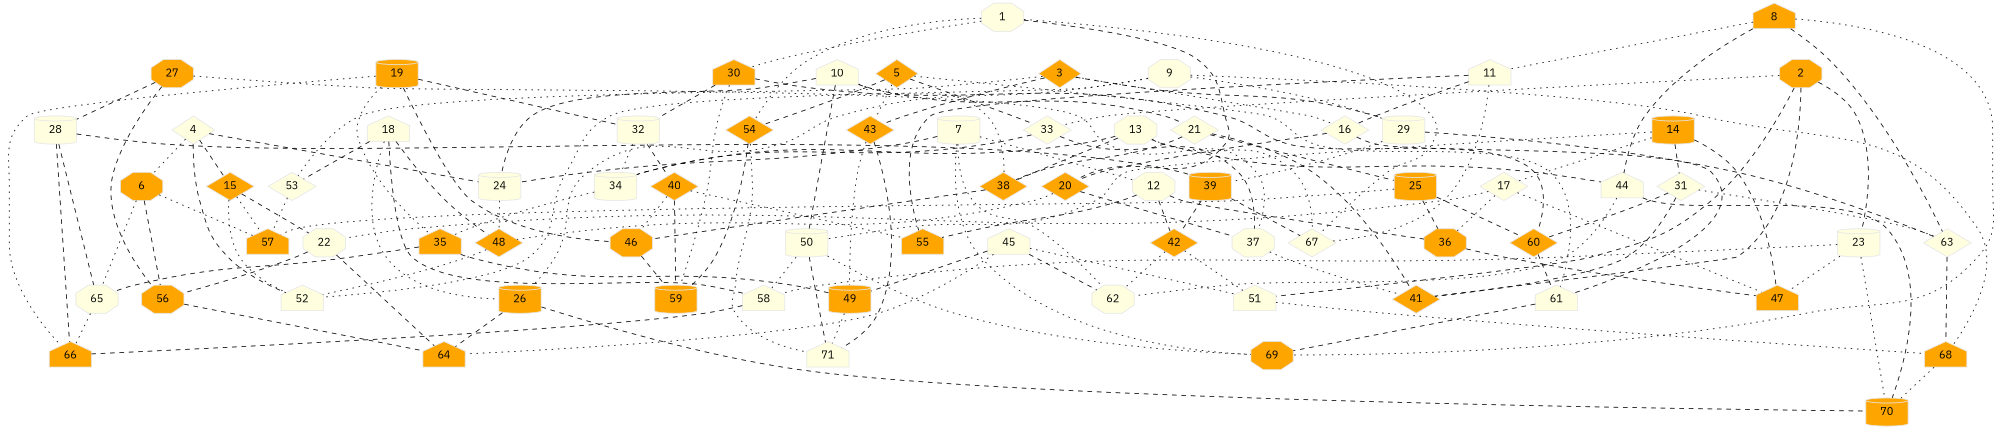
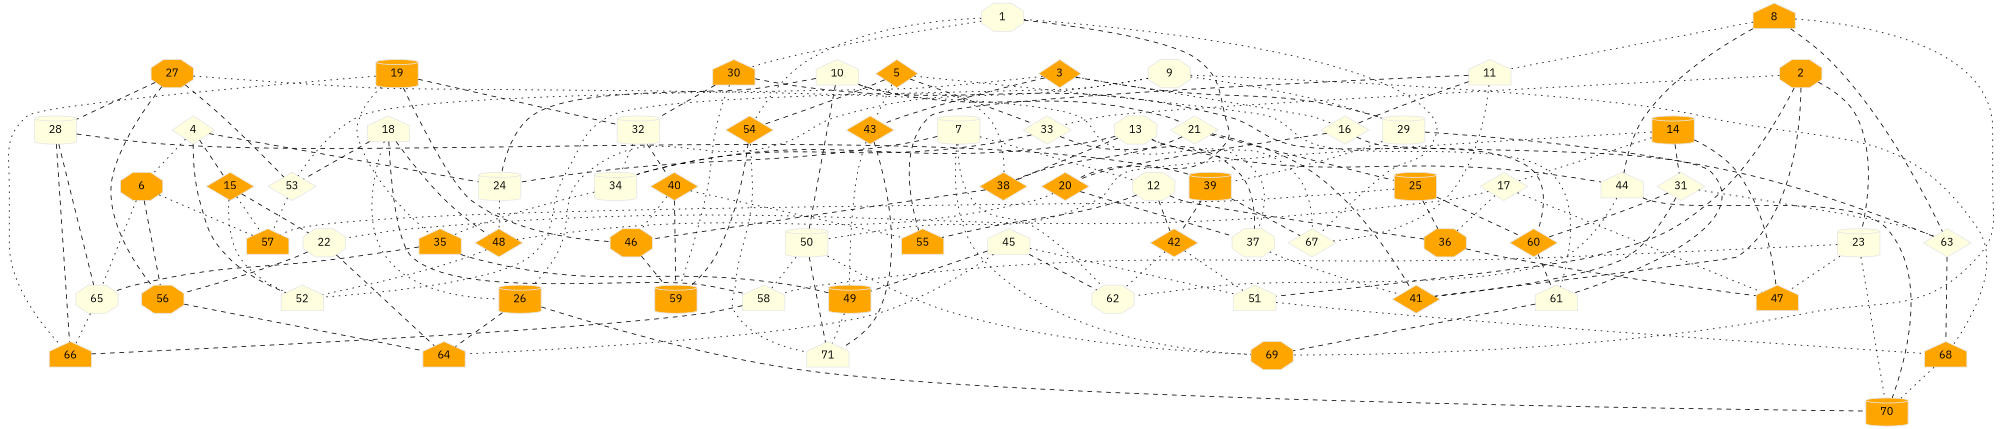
none -> (236, 129)
